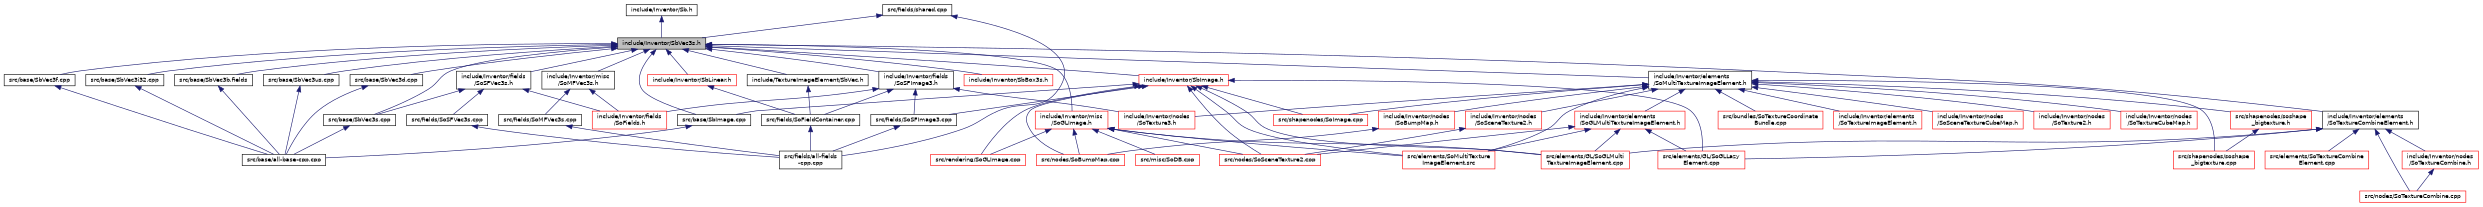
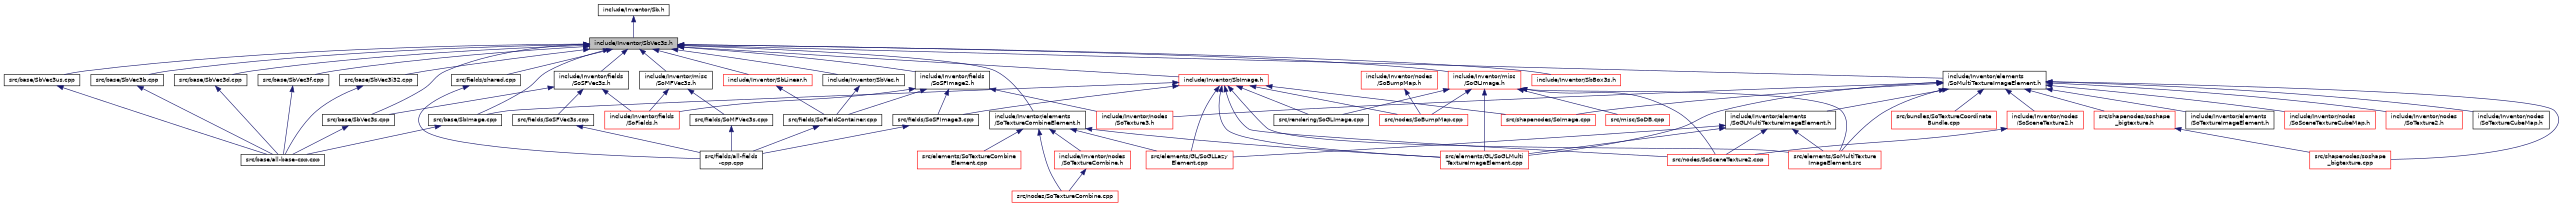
(789, 27) -> (557, 63)
(214, 80) -> (127, 80)
(808, 80) -> (864, 80)
(916, 80) -> (952, 80)
(1548, 98) -> (1730, 109)
(1630, 120) -> (1781, 120)
(1878, 120) -> (2230, 120)
(2159, 120) -> (2511, 120)
(978, 160) -> (1321, 120)
